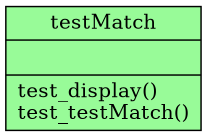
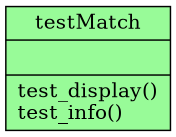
(103, 113) -> (71, 113)
